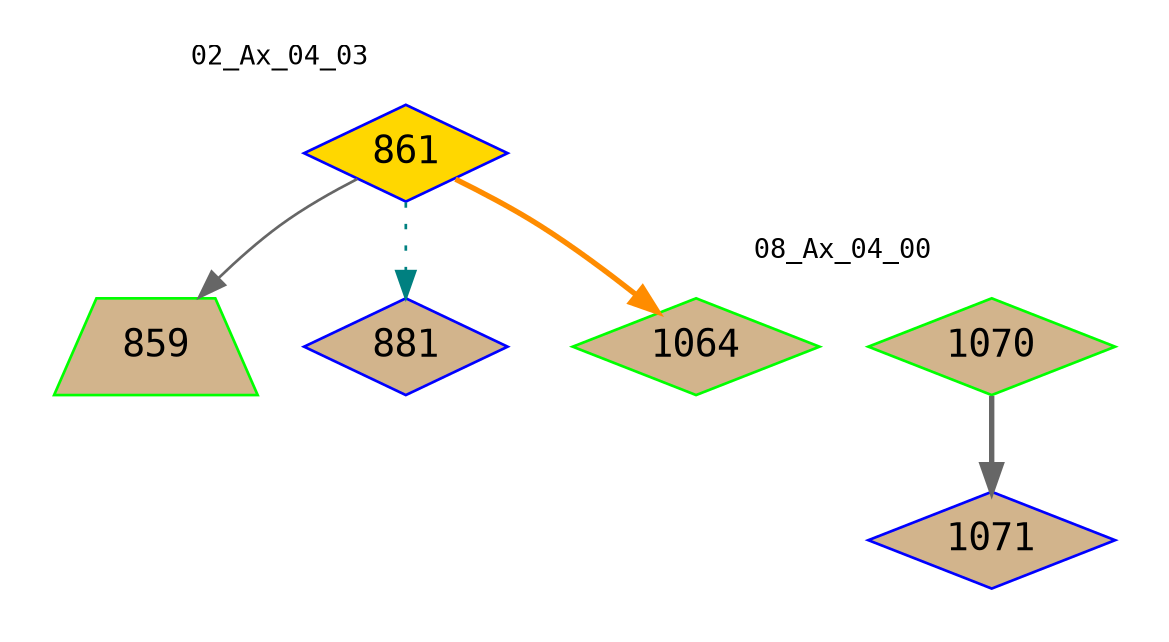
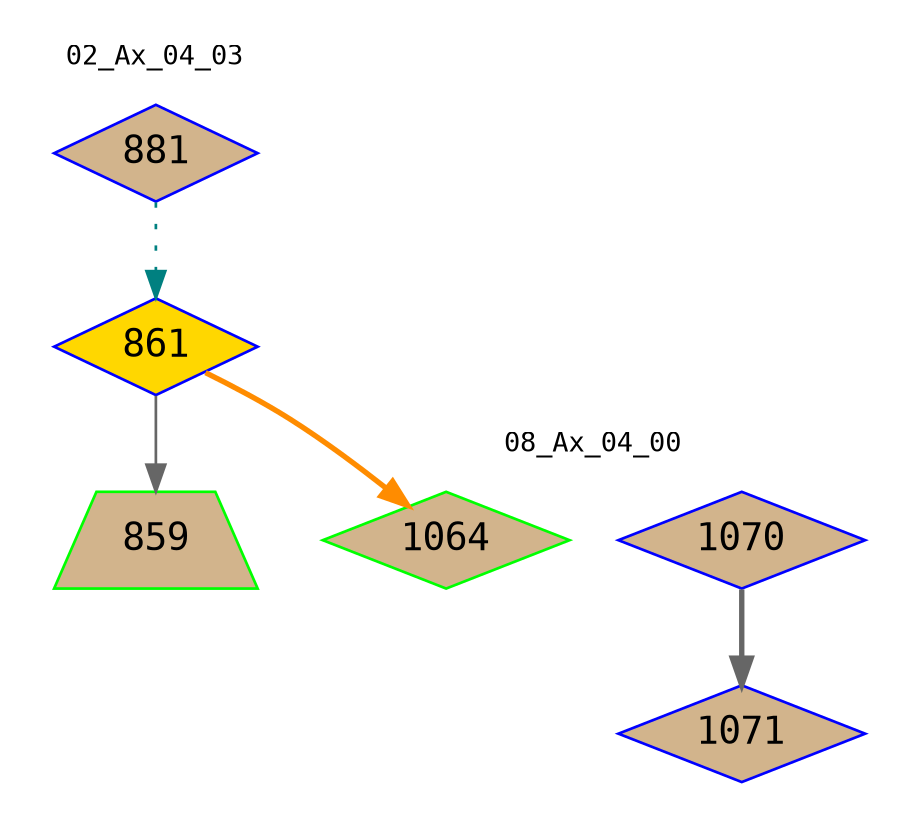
(406, 237) -> (156, 237)
(992, 347) -> (742, 540)
